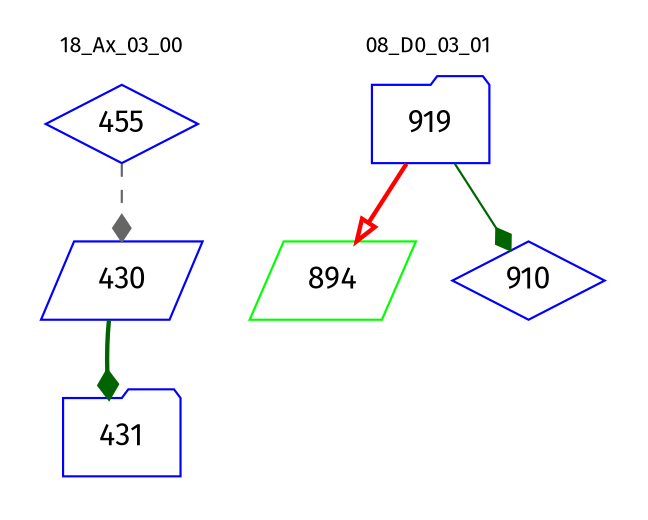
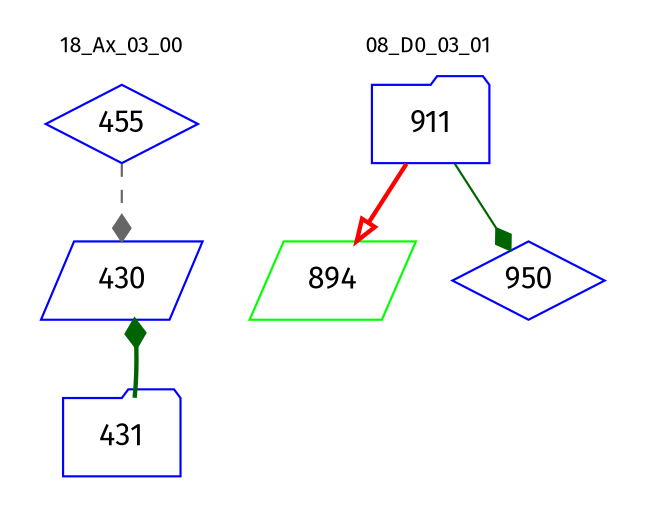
(431, 124) -> (431, 124)
(529, 281) -> (529, 281)
(107, 346) -> (136, 372)
